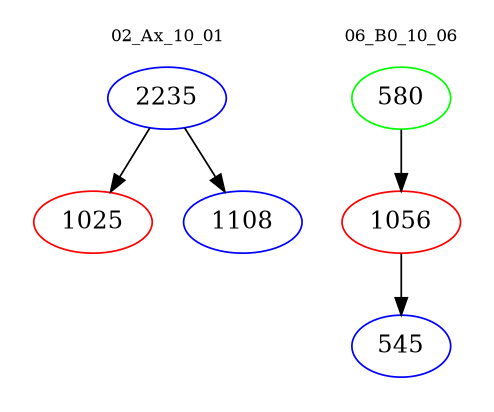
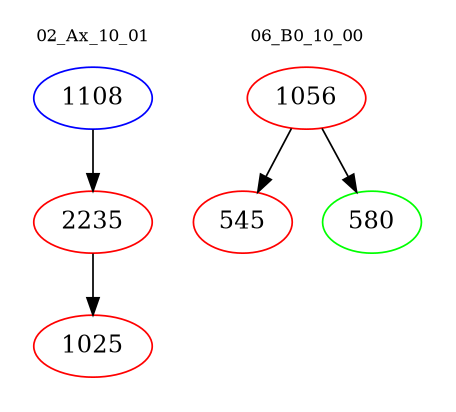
(401, 37) -> (307, 37)
(167, 98) -> (93, 222)
(200, 152) -> (93, 152)
(401, 152) -> (335, 153)
(401, 346) -> (243, 222)
